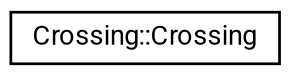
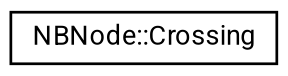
(145, 38) -> (144, 38)
